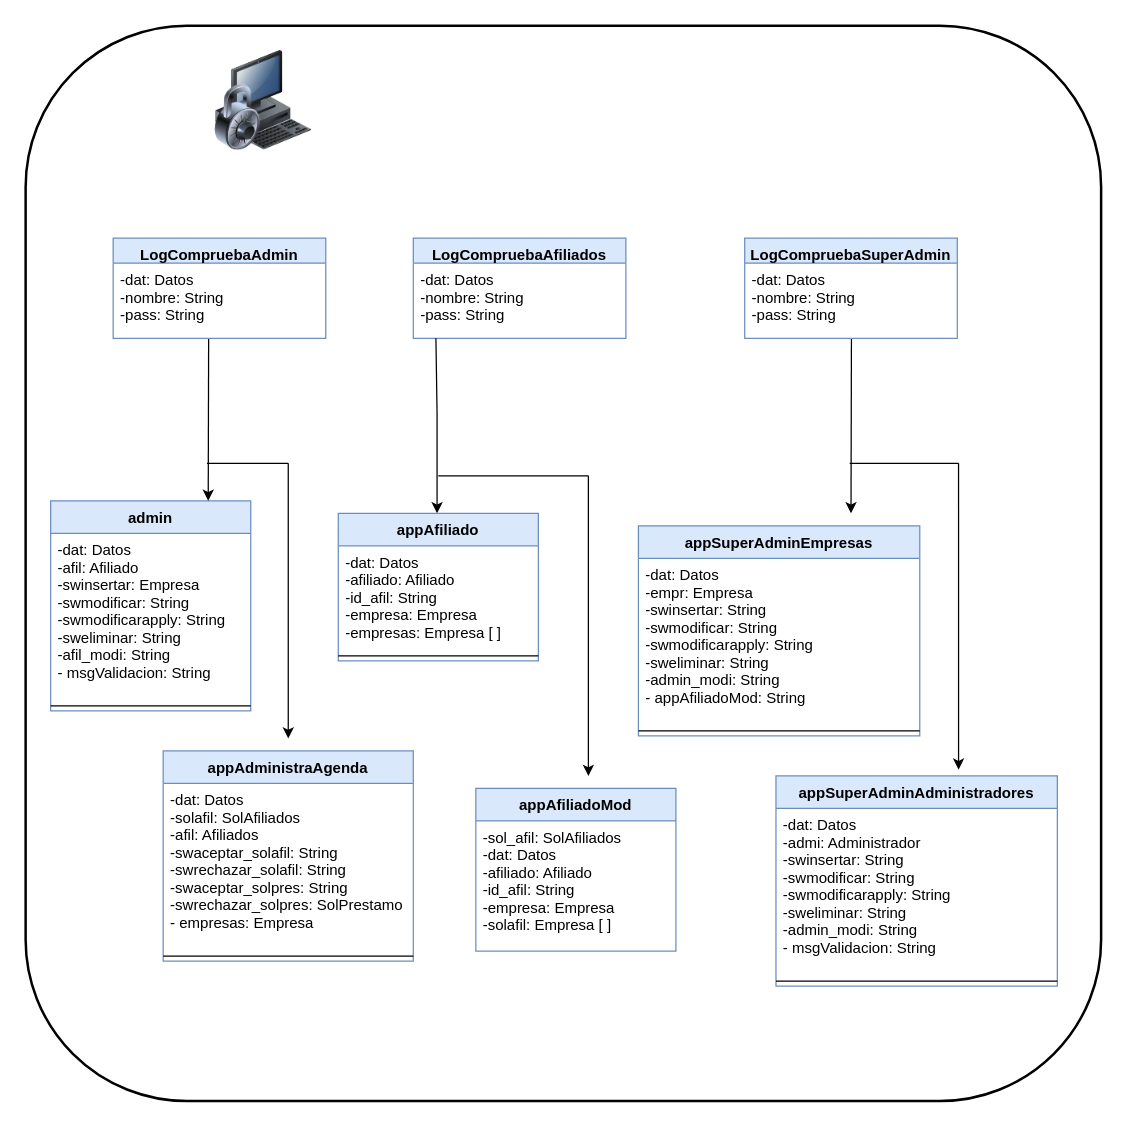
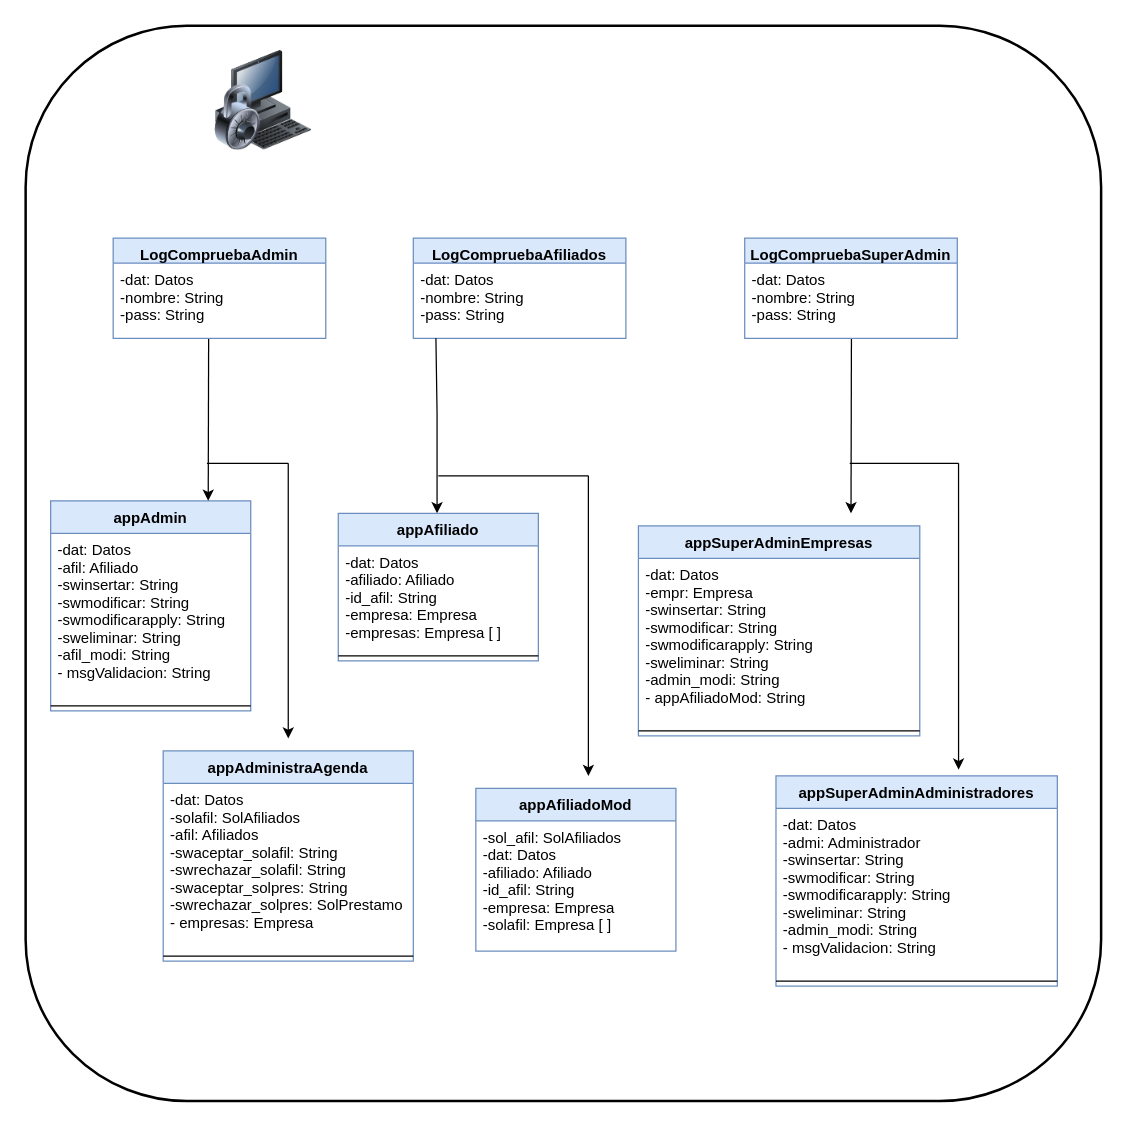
(150, 518) -> (150, 518)
(100, 550) -> (100, 550)
